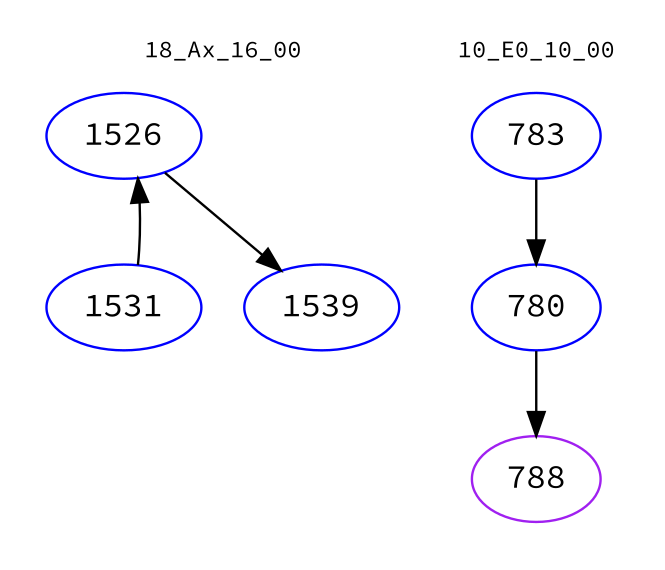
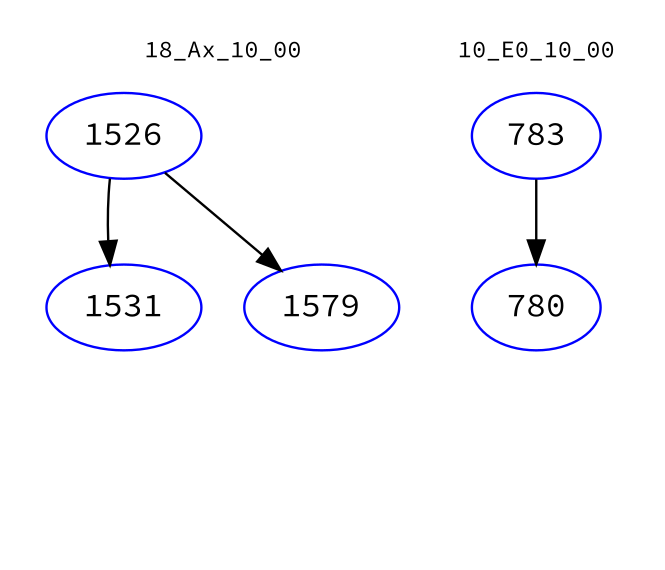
(224, 51) -> (224, 51)
(140, 234) -> (108, 210)
(322, 307) -> (322, 307)
(536, 479) -> none
